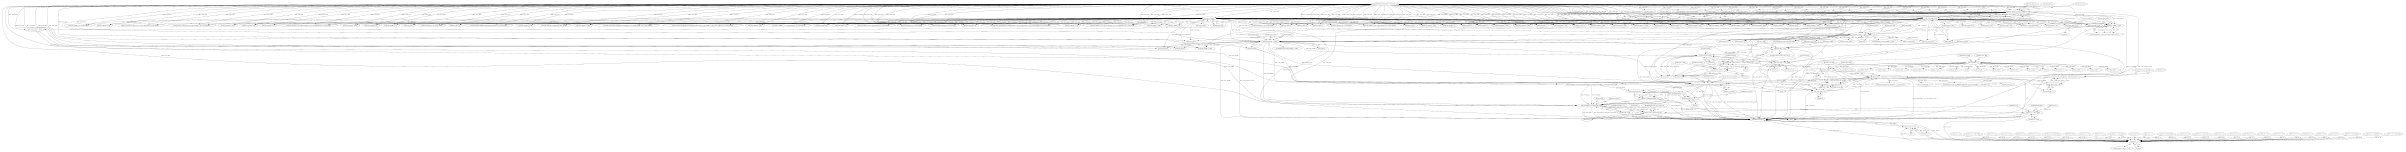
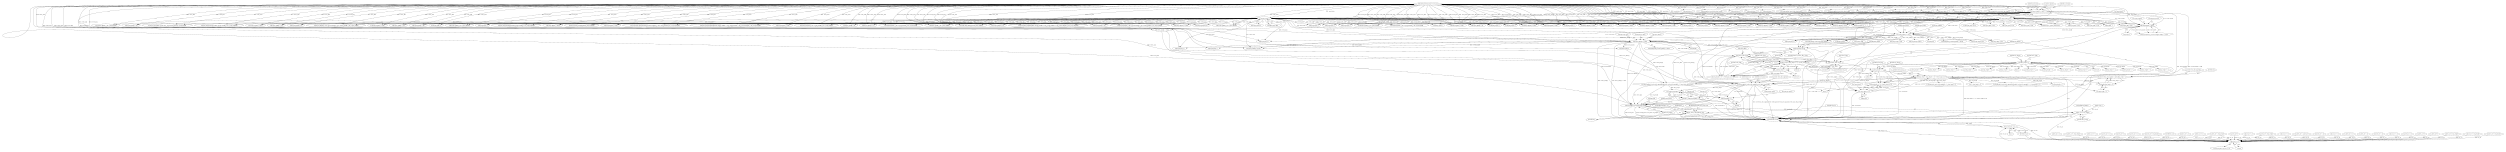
(2006, 36) -> (2130, 28)
